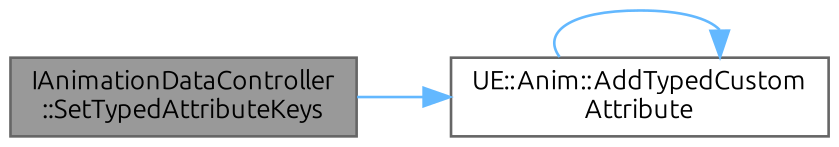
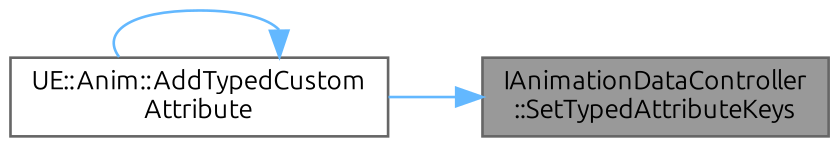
(390, 97) -> (422, 97)
